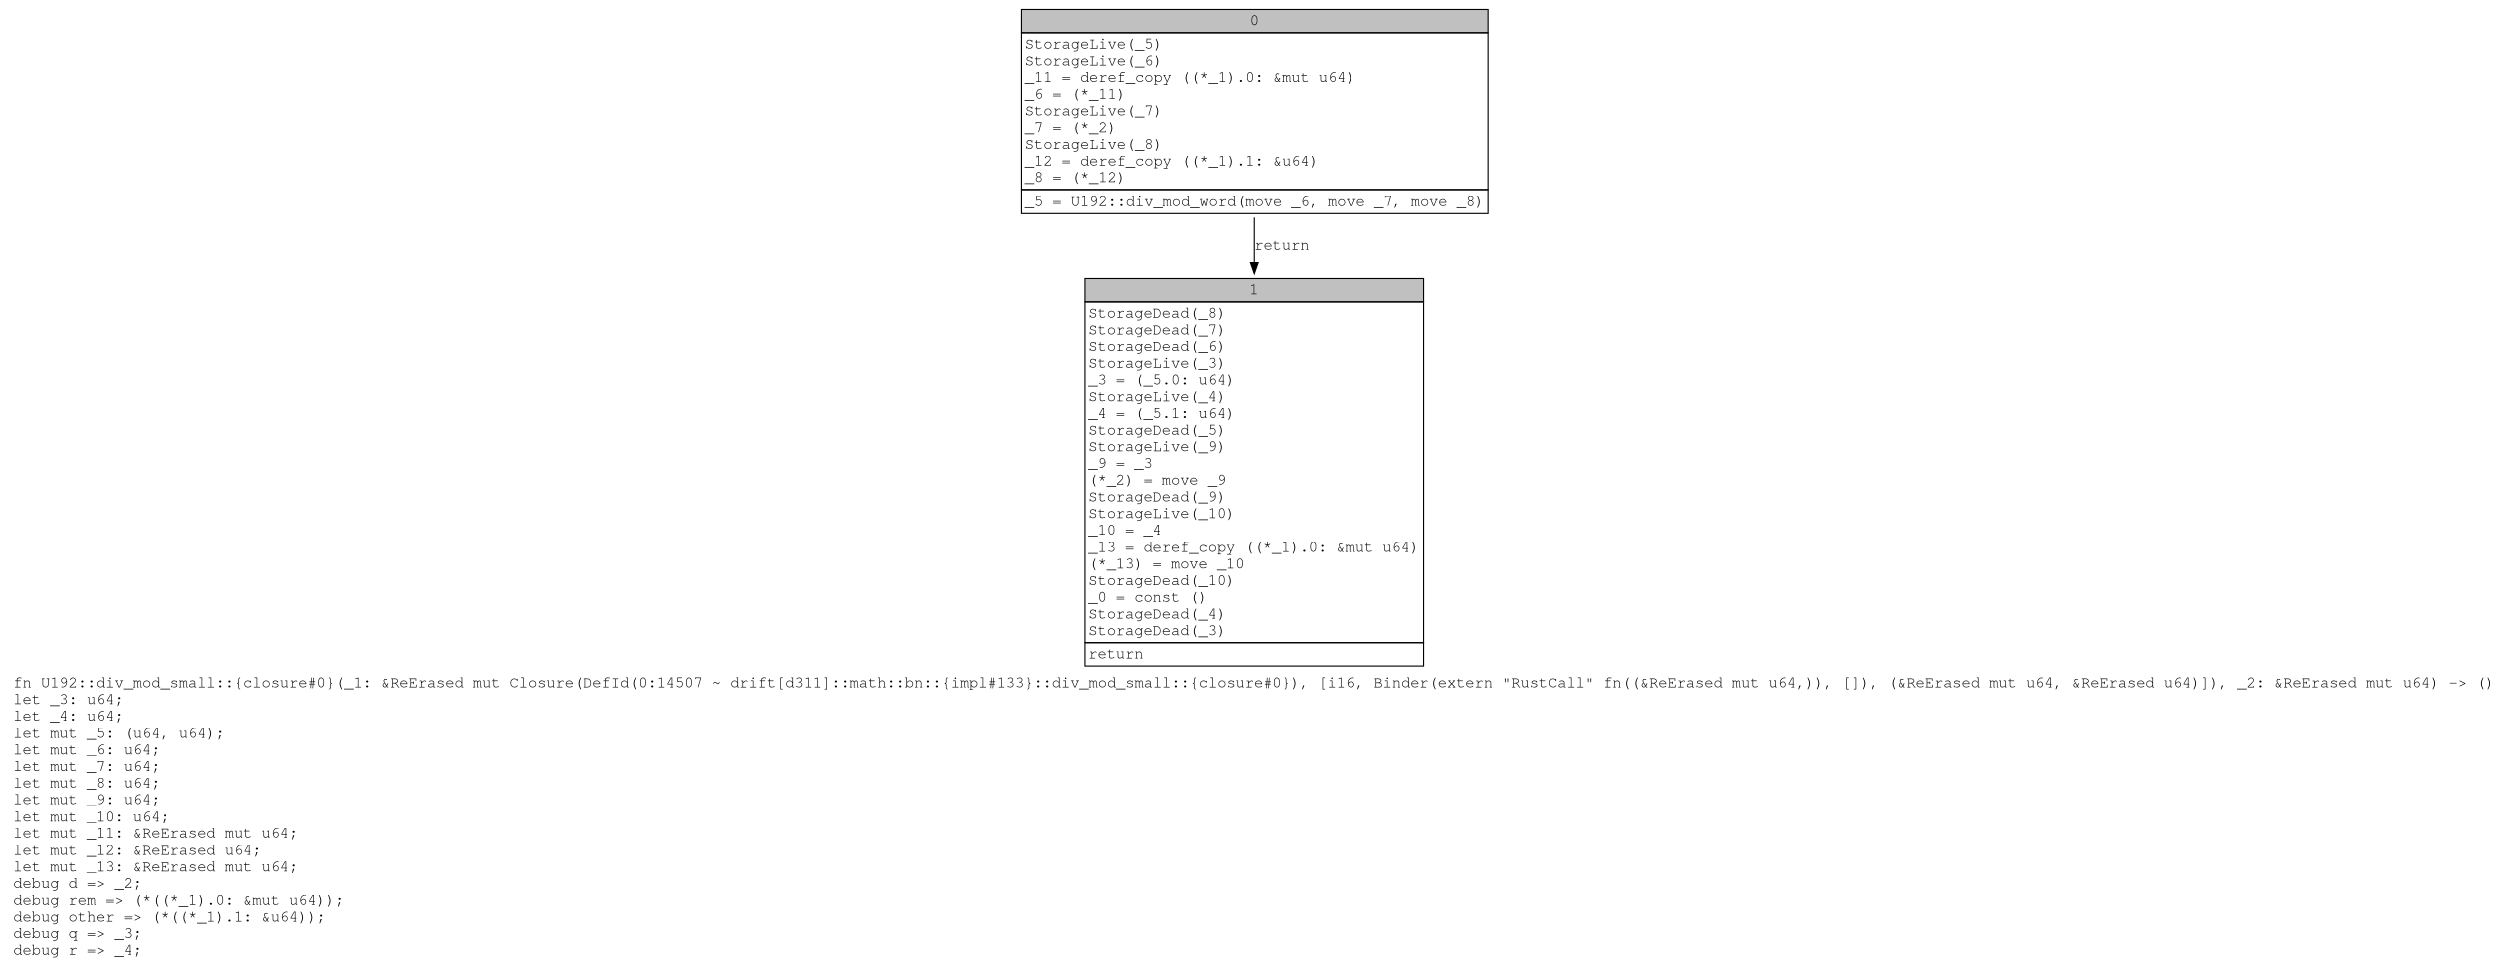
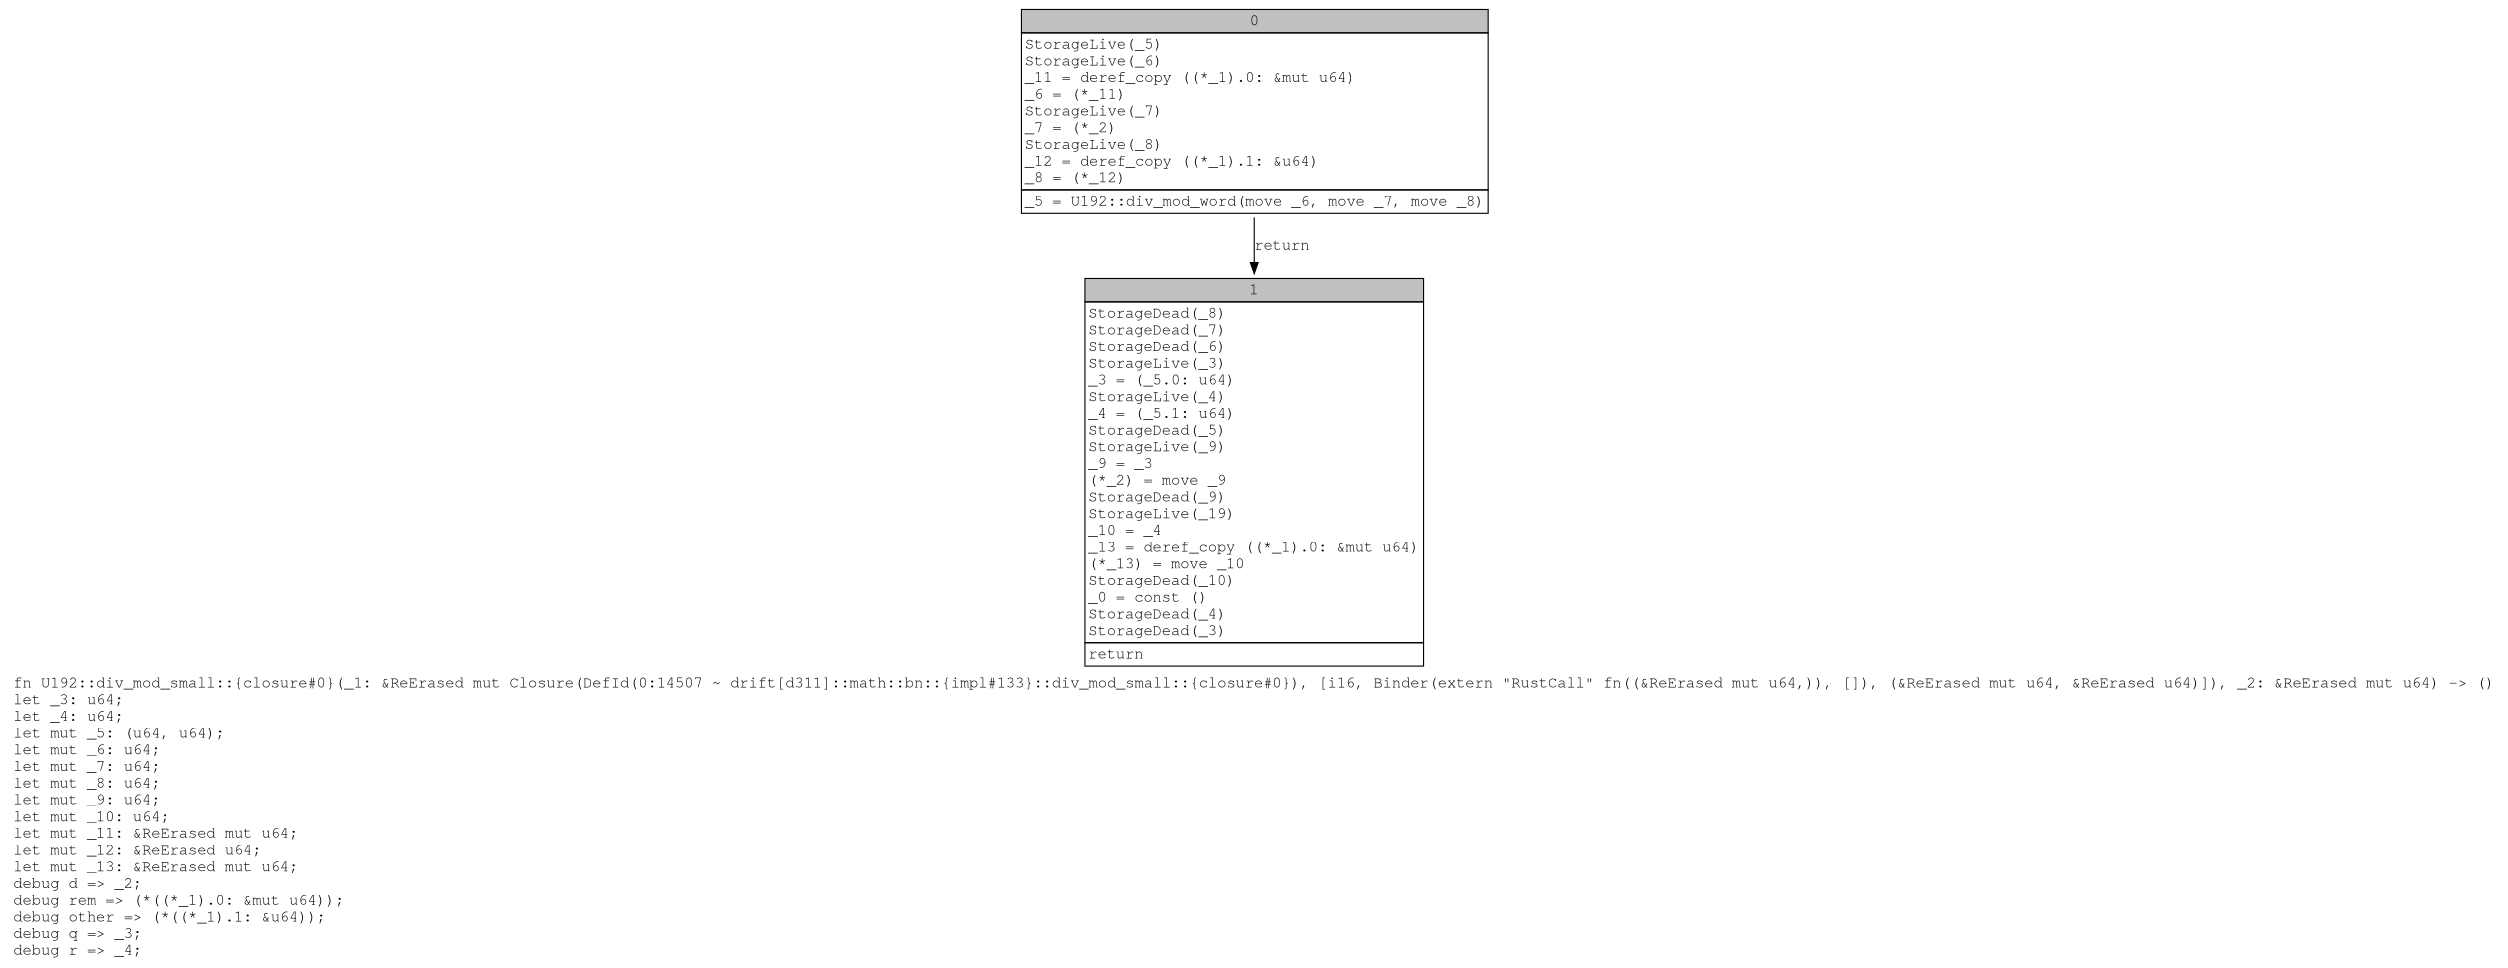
(1162, 514) -> (1162, 514)
